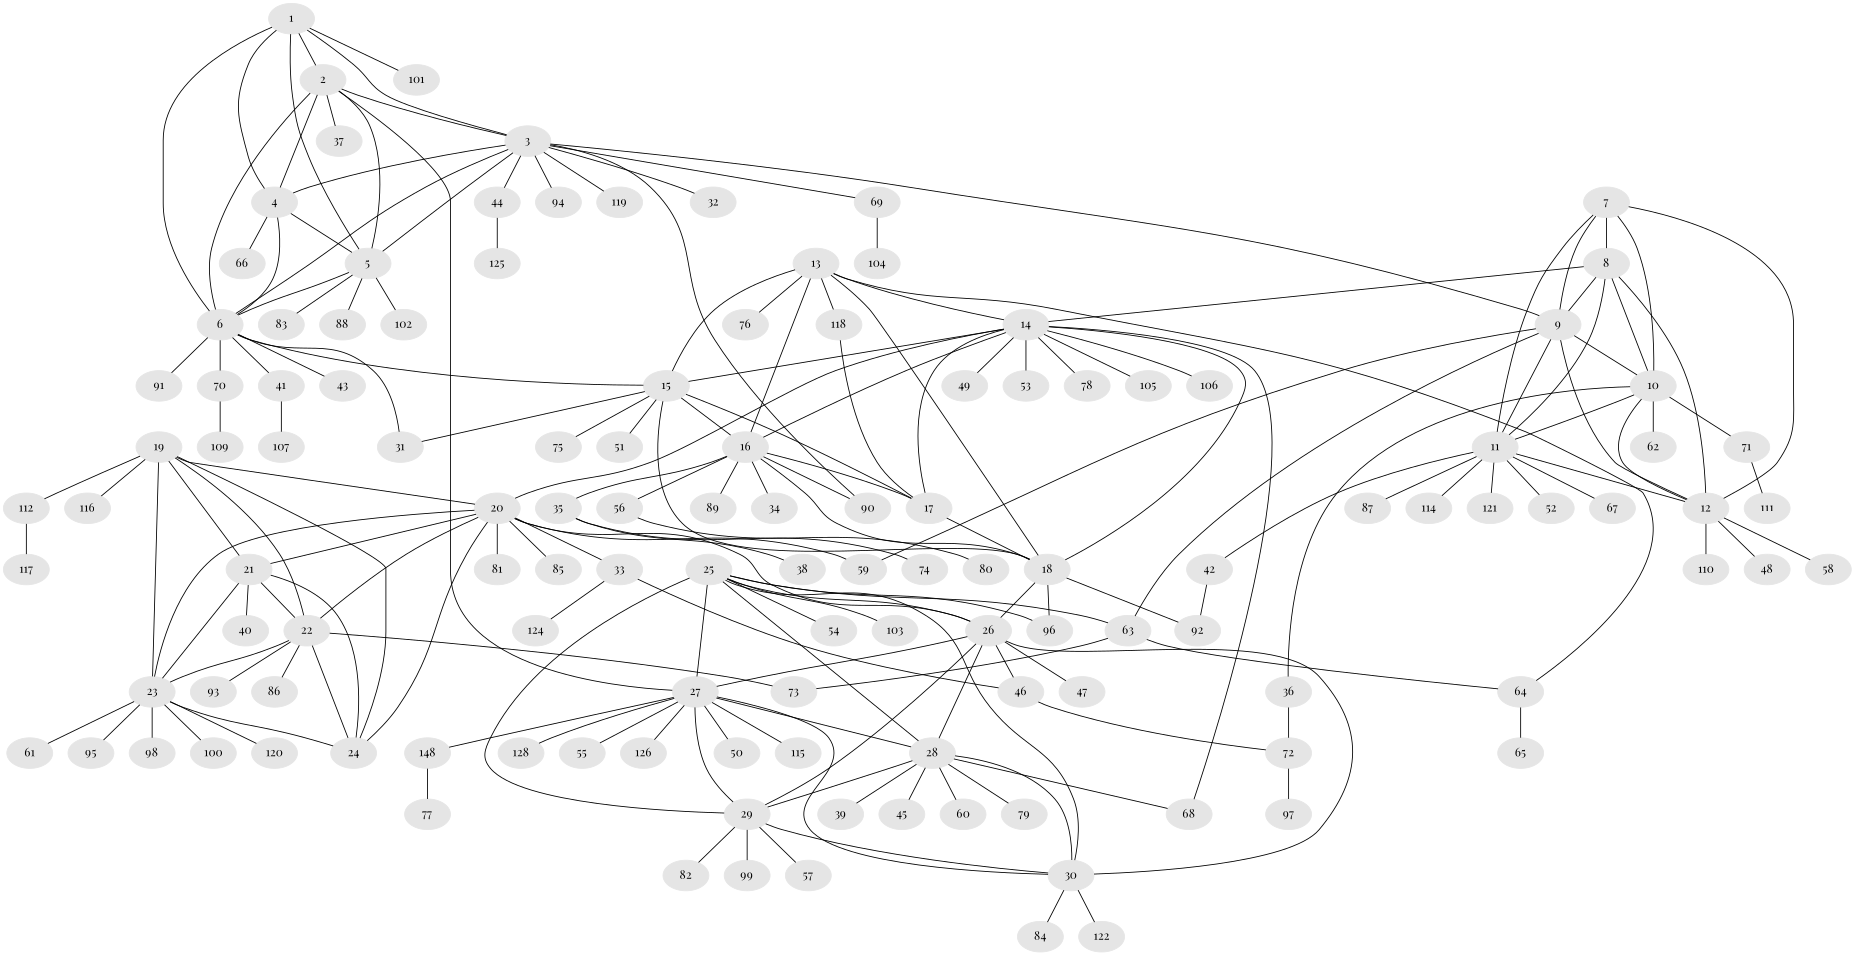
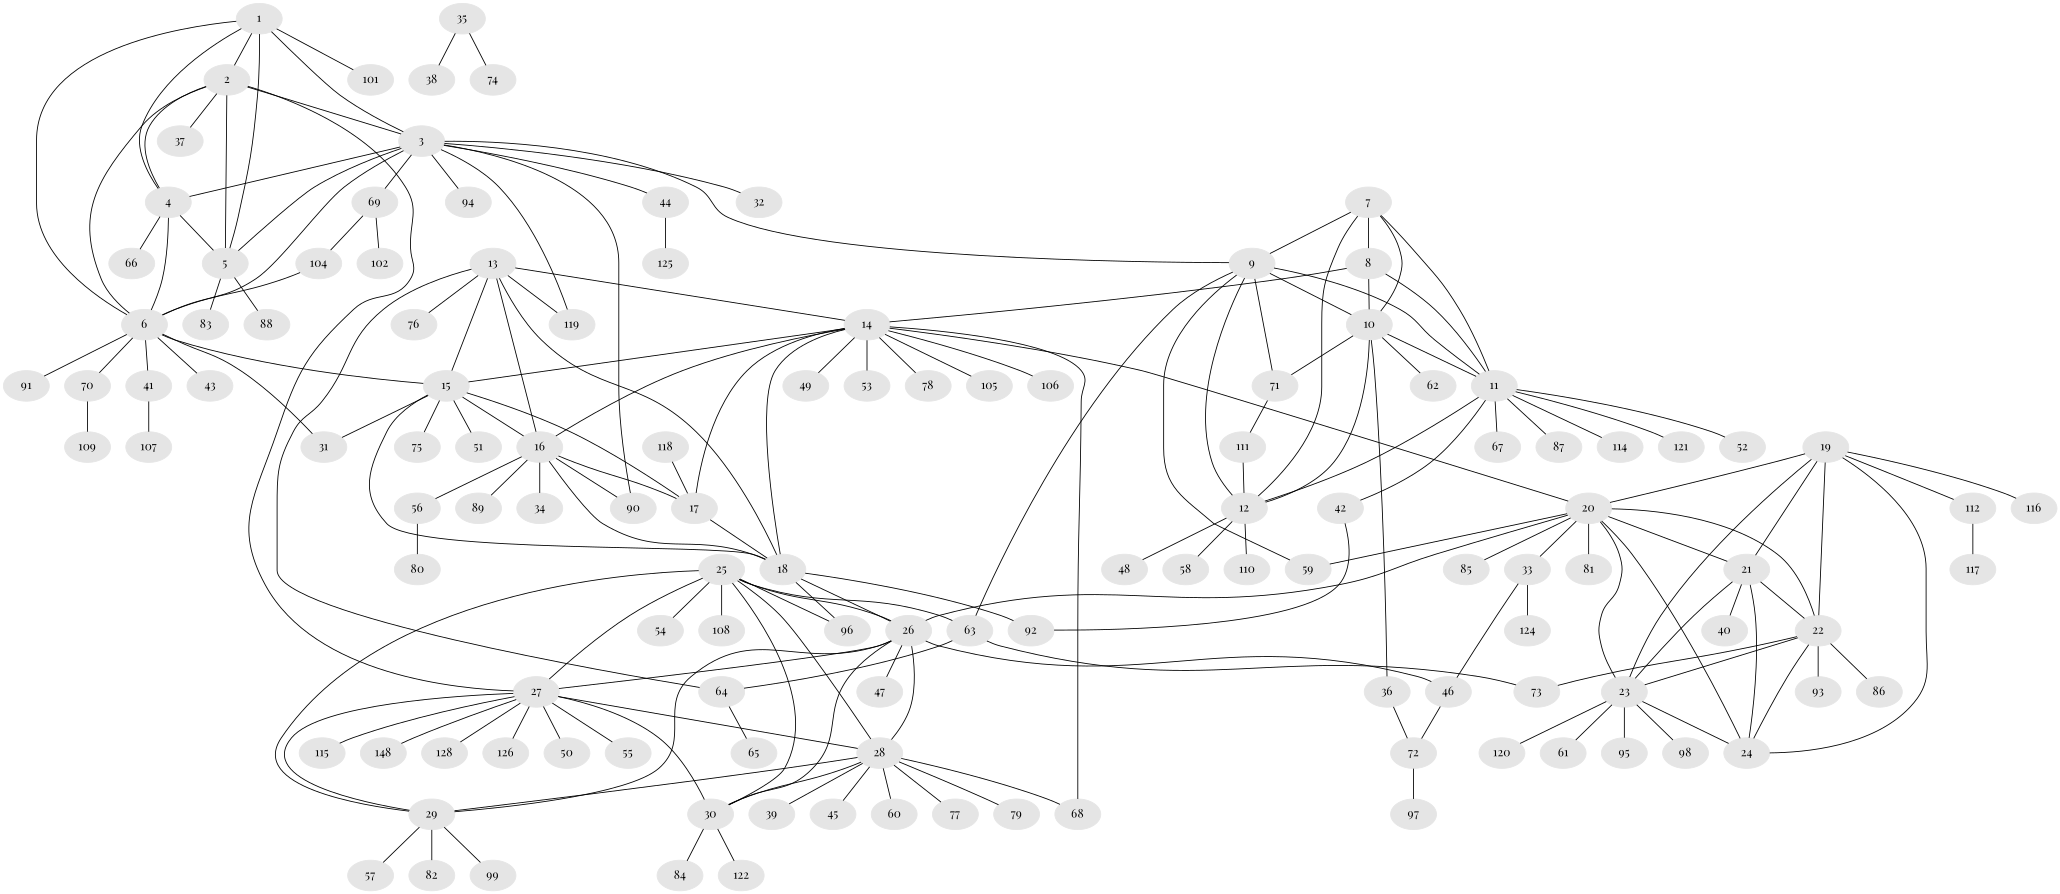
(293, 293) -> (252, 288)
(386, 294) -> (377, 233)
(827, 294) -> (533, 294)
(1582, 294) -> (1263, 325)
(1686, 375) -> (1244, 478)
(651, 477) -> none
(895, 631) -> (722, 631)
(213, 753) -> none
(428, 784) -> (917, 784)
(906, 856) -> none
